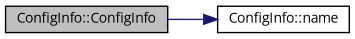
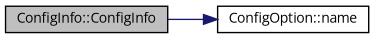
(283, 19) -> (293, 19)
